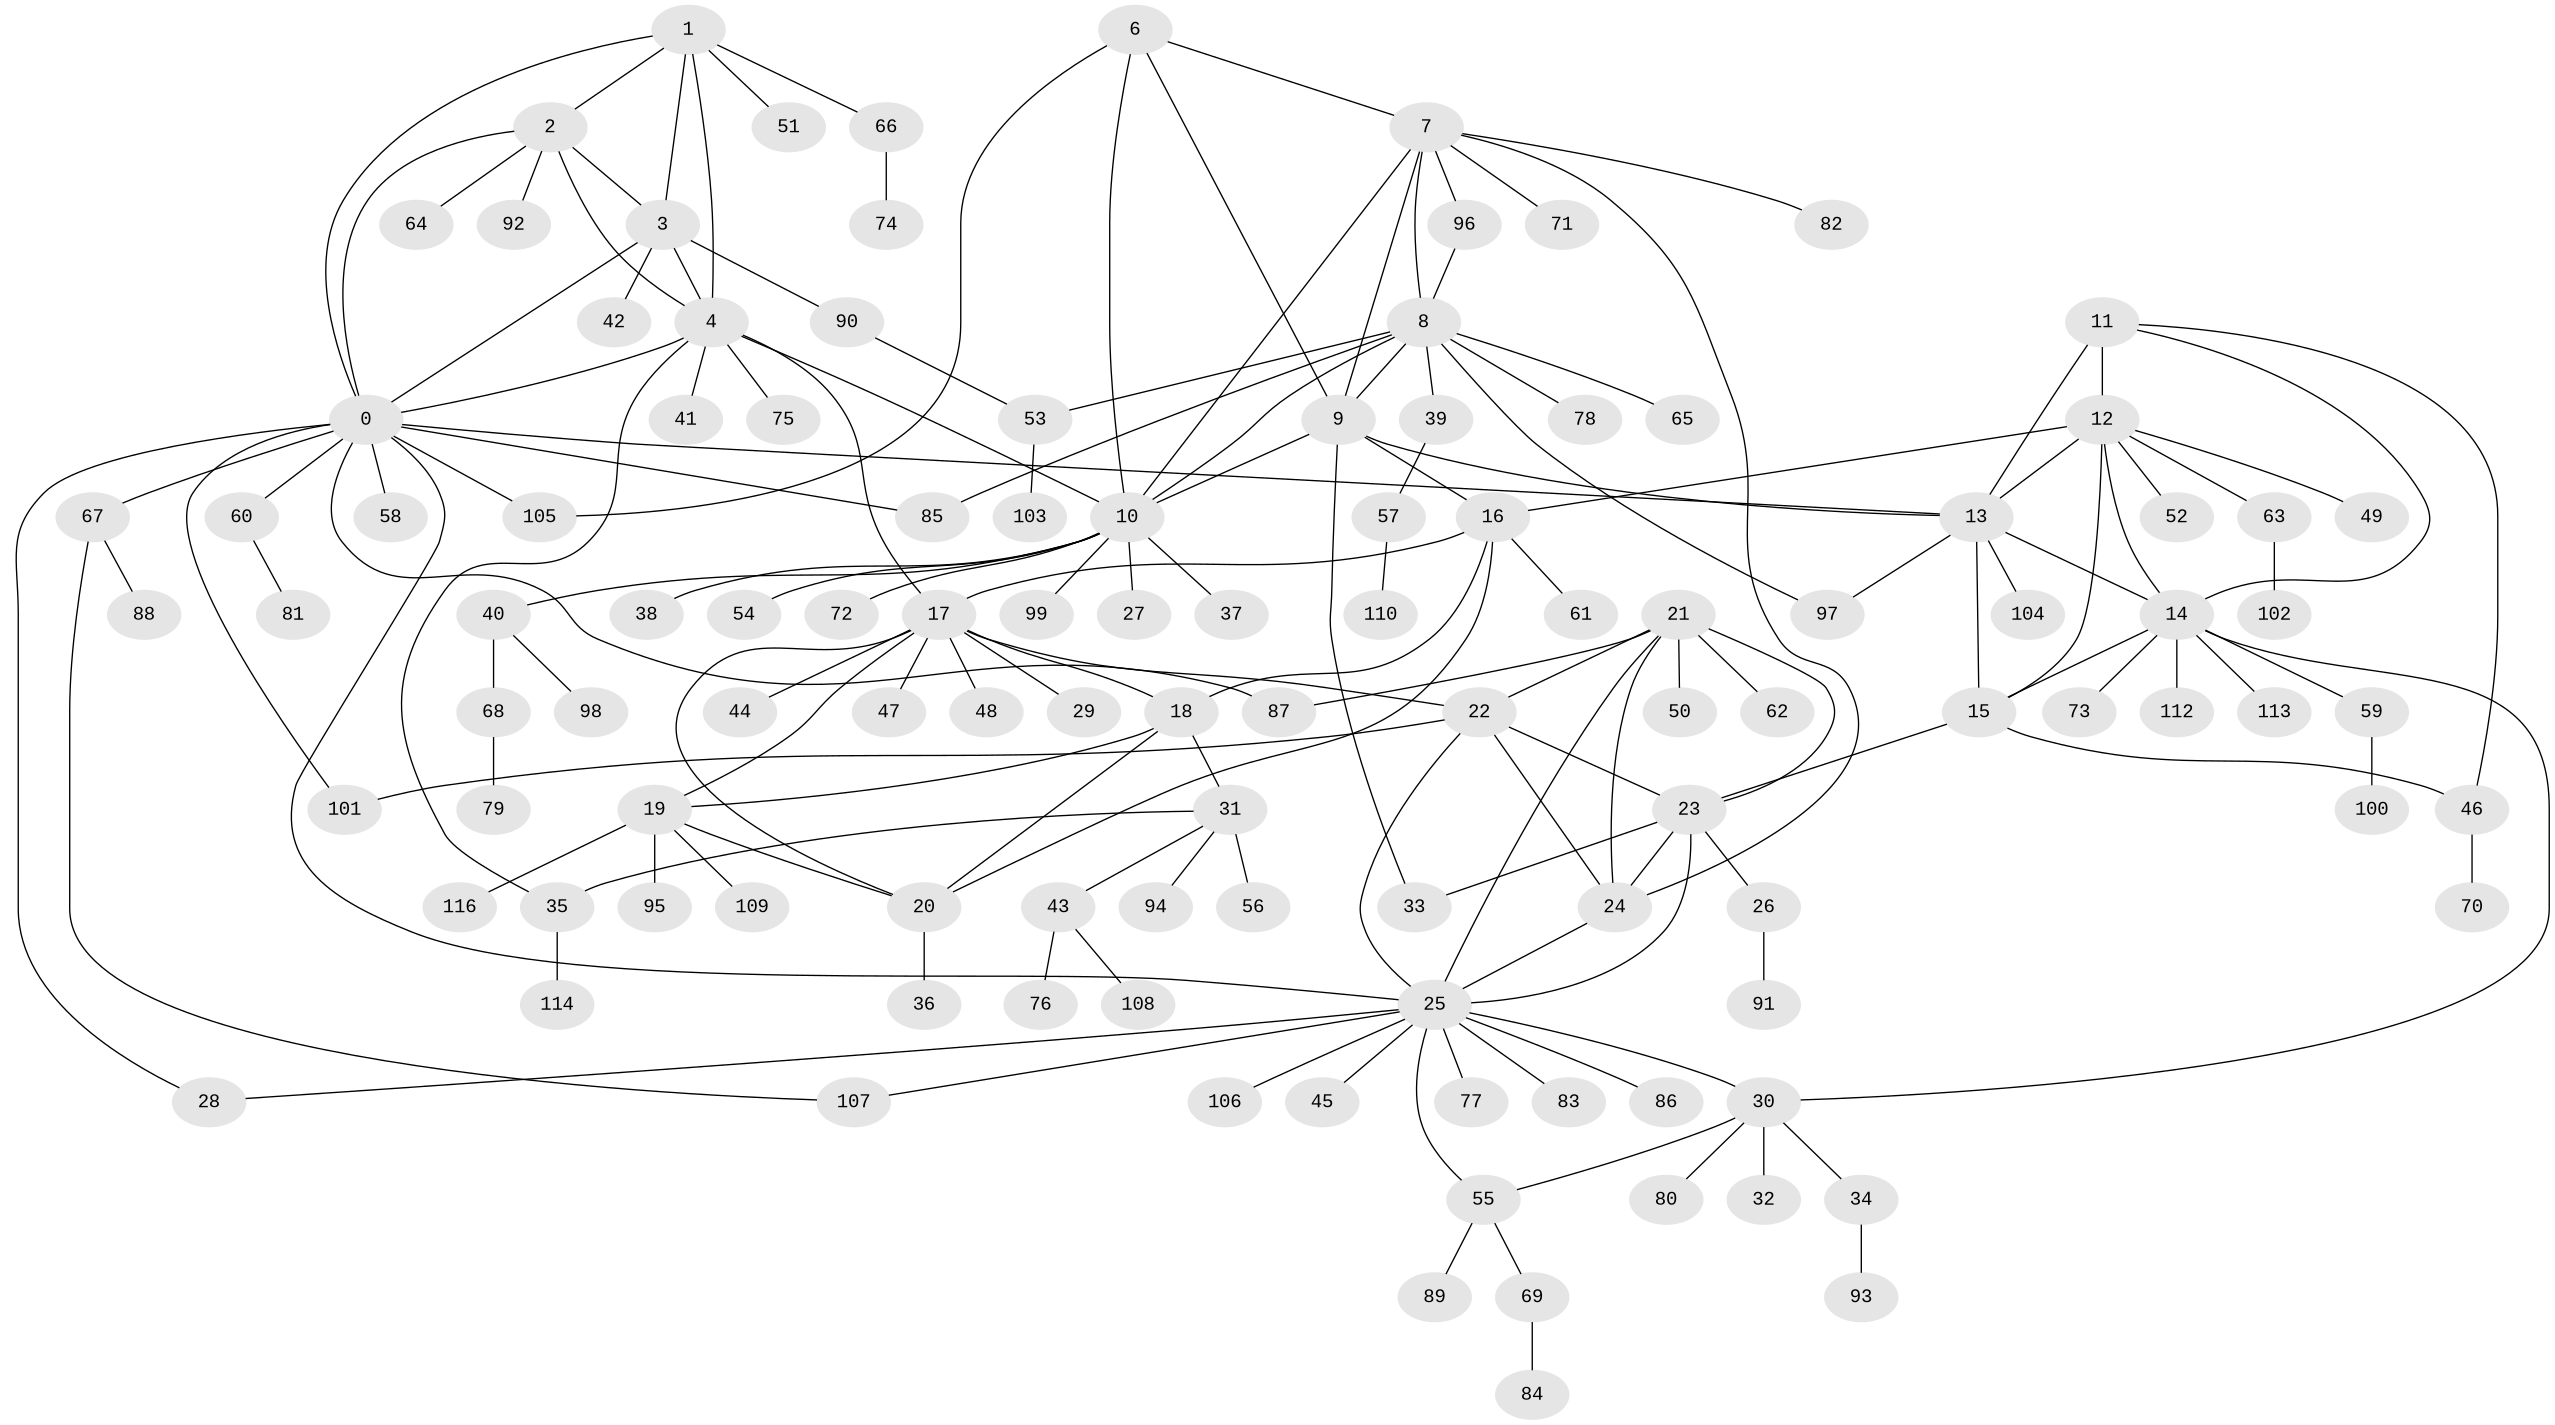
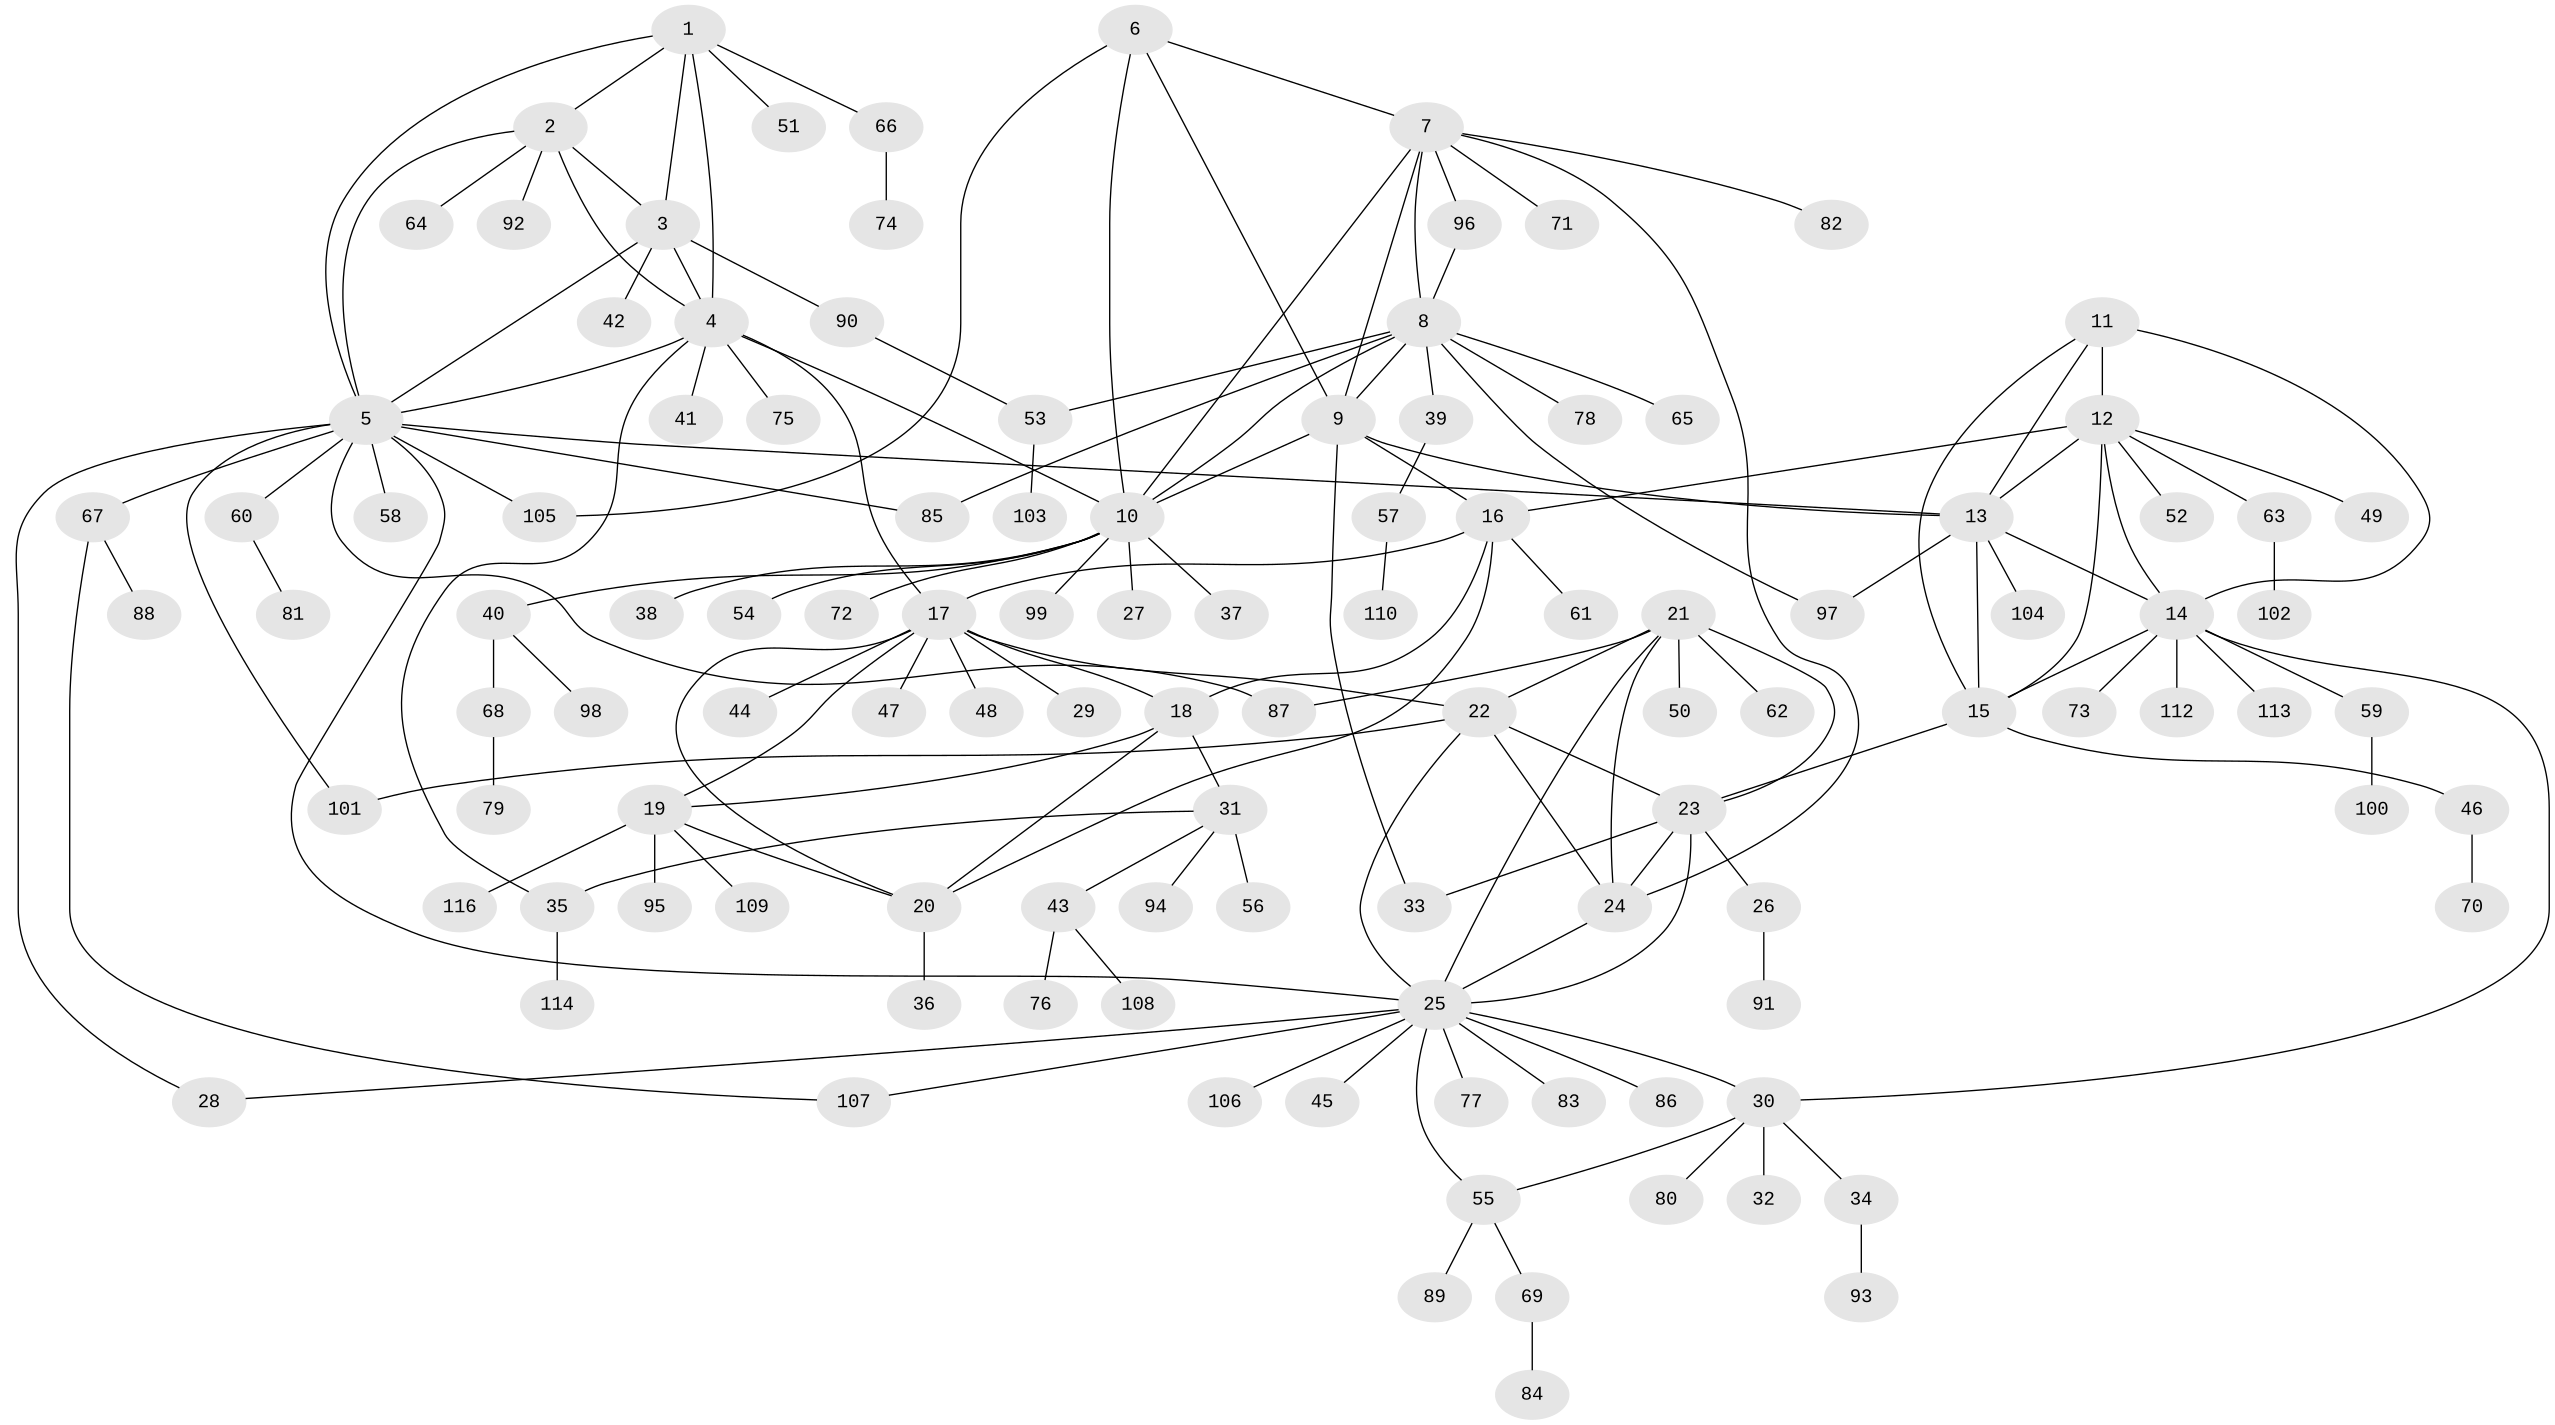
(366, 420) -> (366, 420)
(2468, 437) -> (1930, 488)
